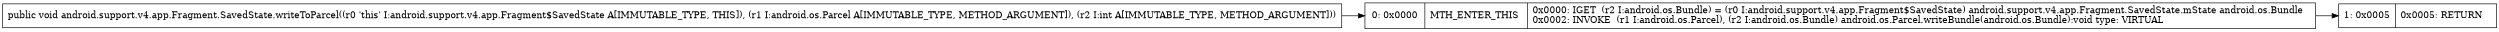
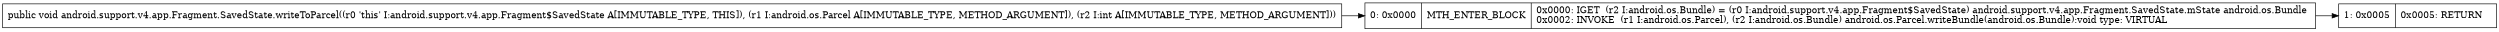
(1474, 15) -> (1476, 15)
